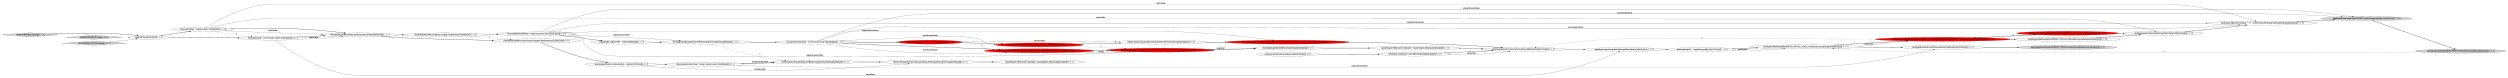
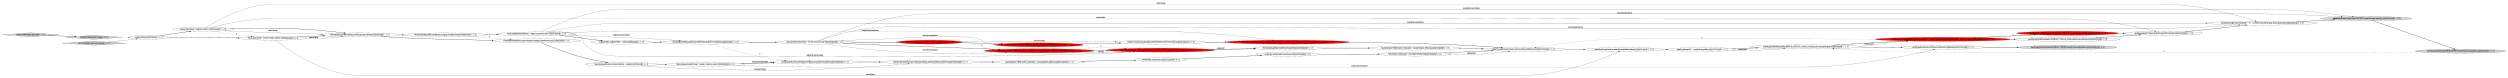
(92, 33) -> (62, 36)
none -> (1161, 60)
